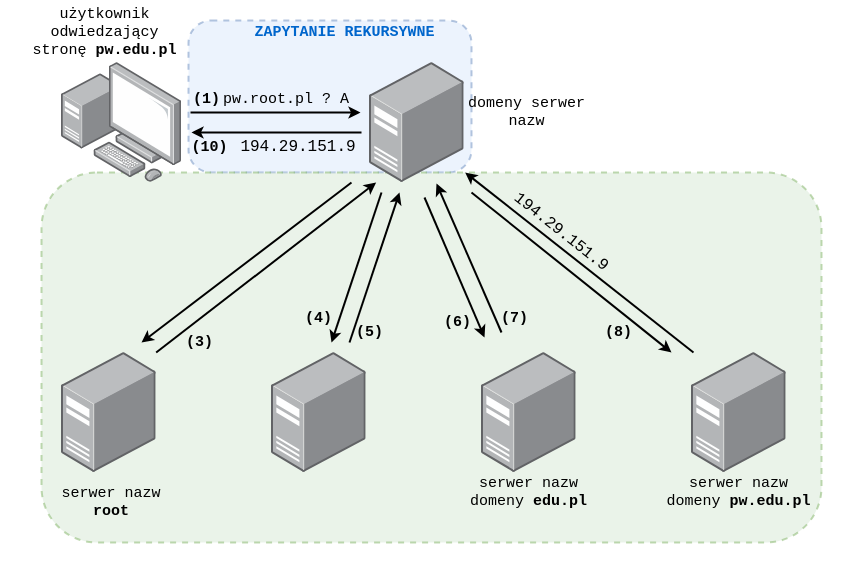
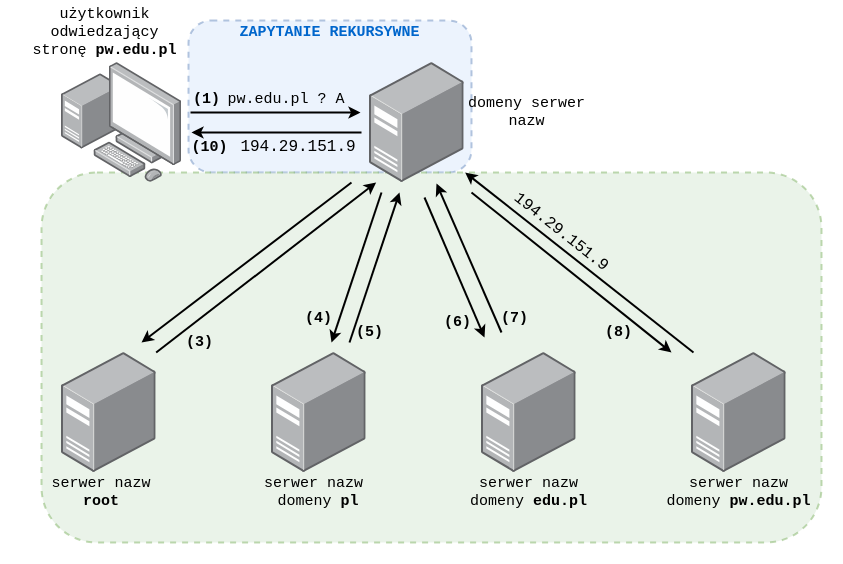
(345, 33) -> (330, 33)
(287, 100) -> (287, 100)
none -> (319, 493)
(112, 503) -> (102, 493)
